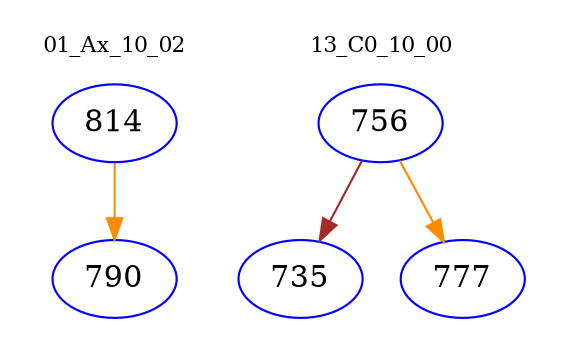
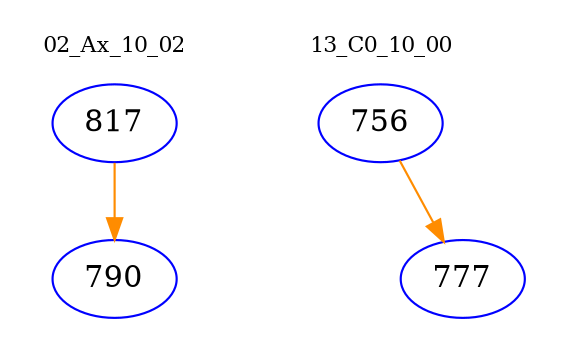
(115, 46) -> (115, 46)
(115, 123) -> (115, 123)
(301, 279) -> none
